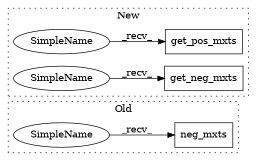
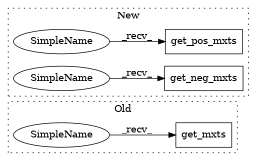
(204, 135) -> (204, 135)
